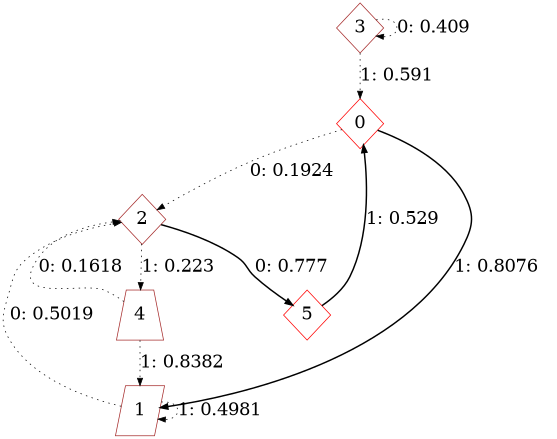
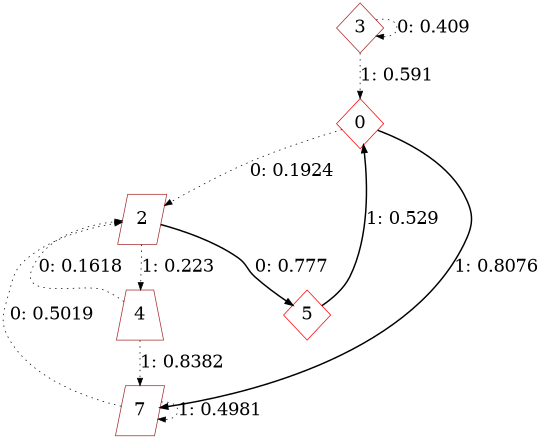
(142, 219) -> (142, 219)
(140, 411) -> (140, 411)
